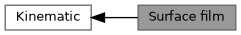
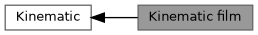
(187, 18) -> (195, 18)
